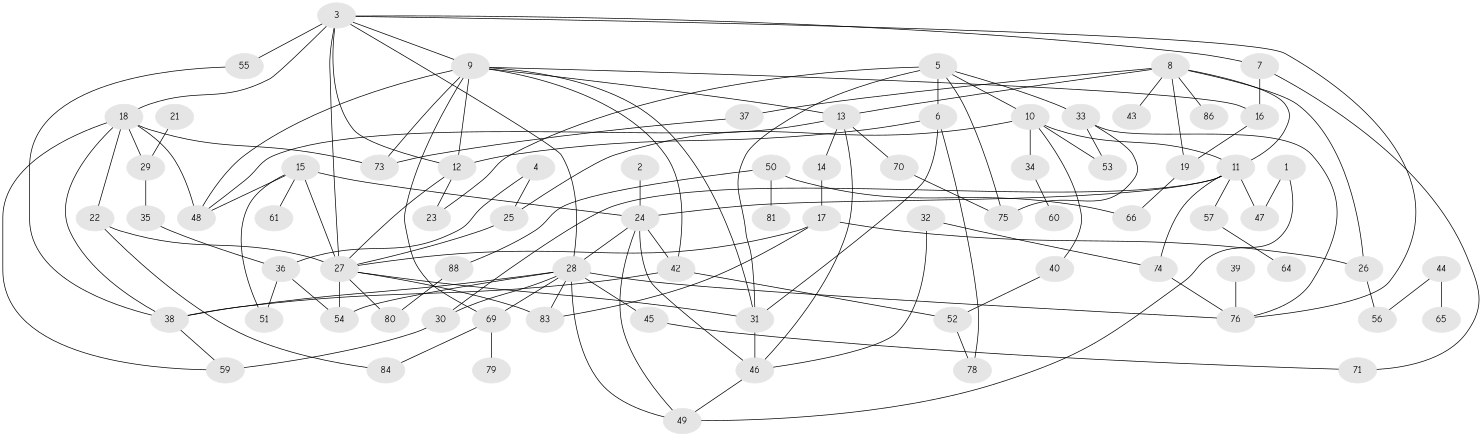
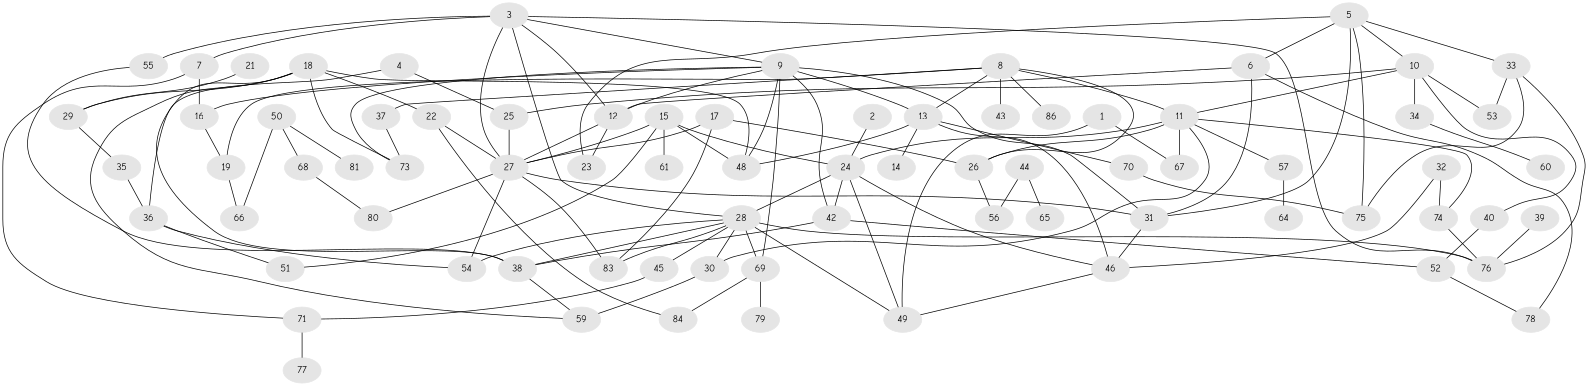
(243, 90) -> none
none -> (1076, 142)
(822, 193) -> none
(1260, 218) -> (1179, 168)
(454, 269) -> (303, 168)
none -> (302, 370)
